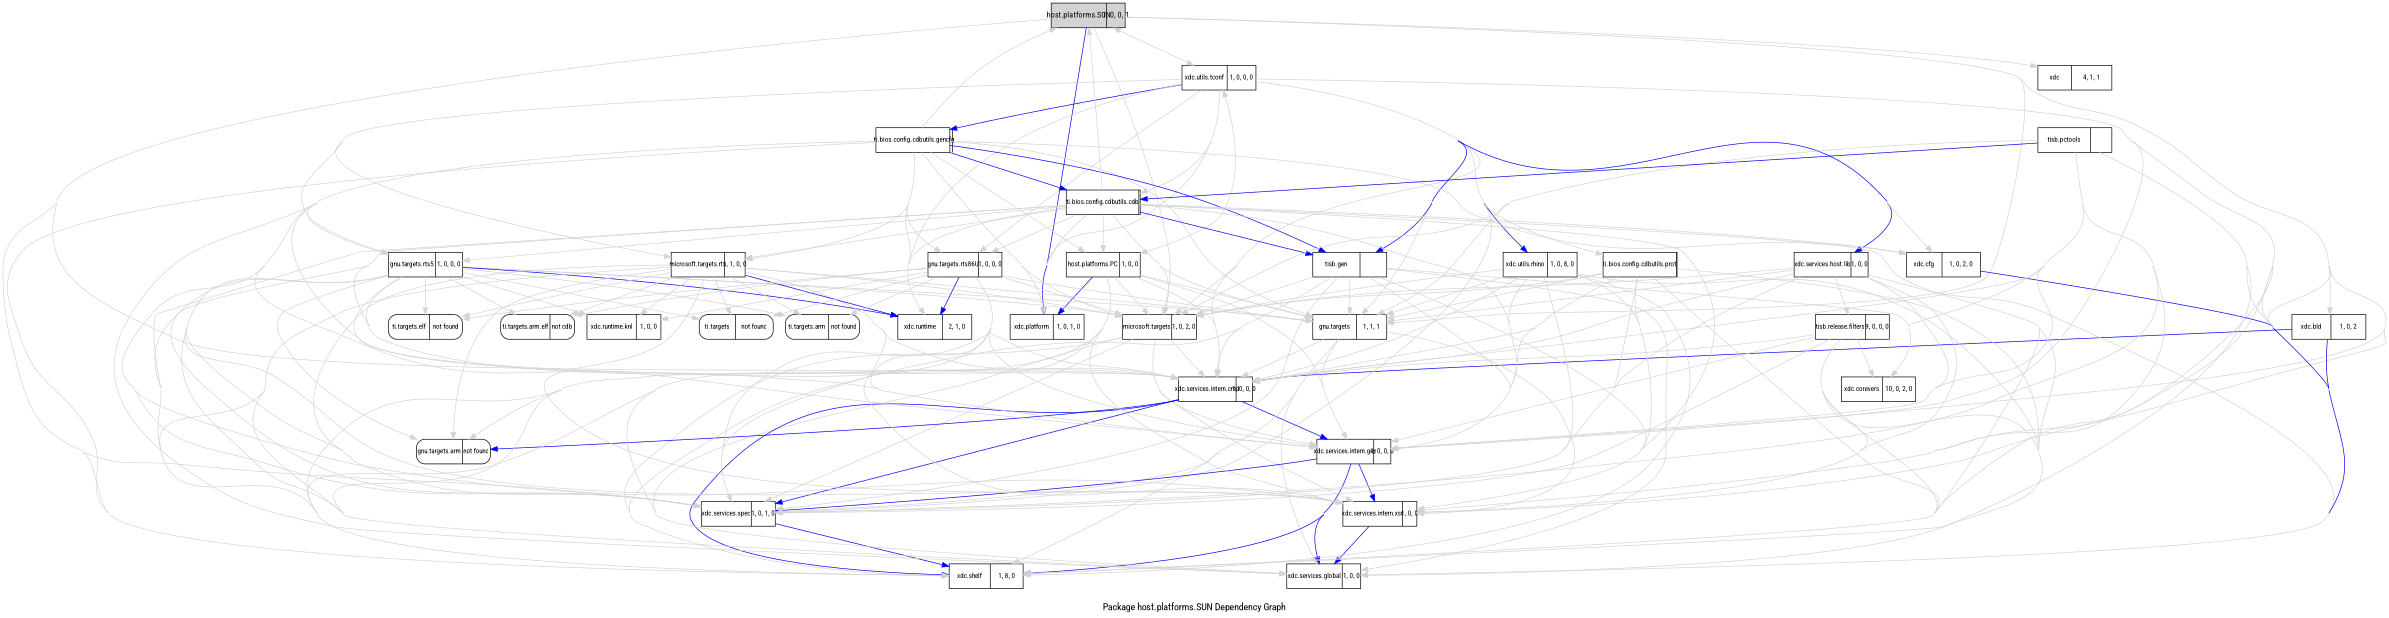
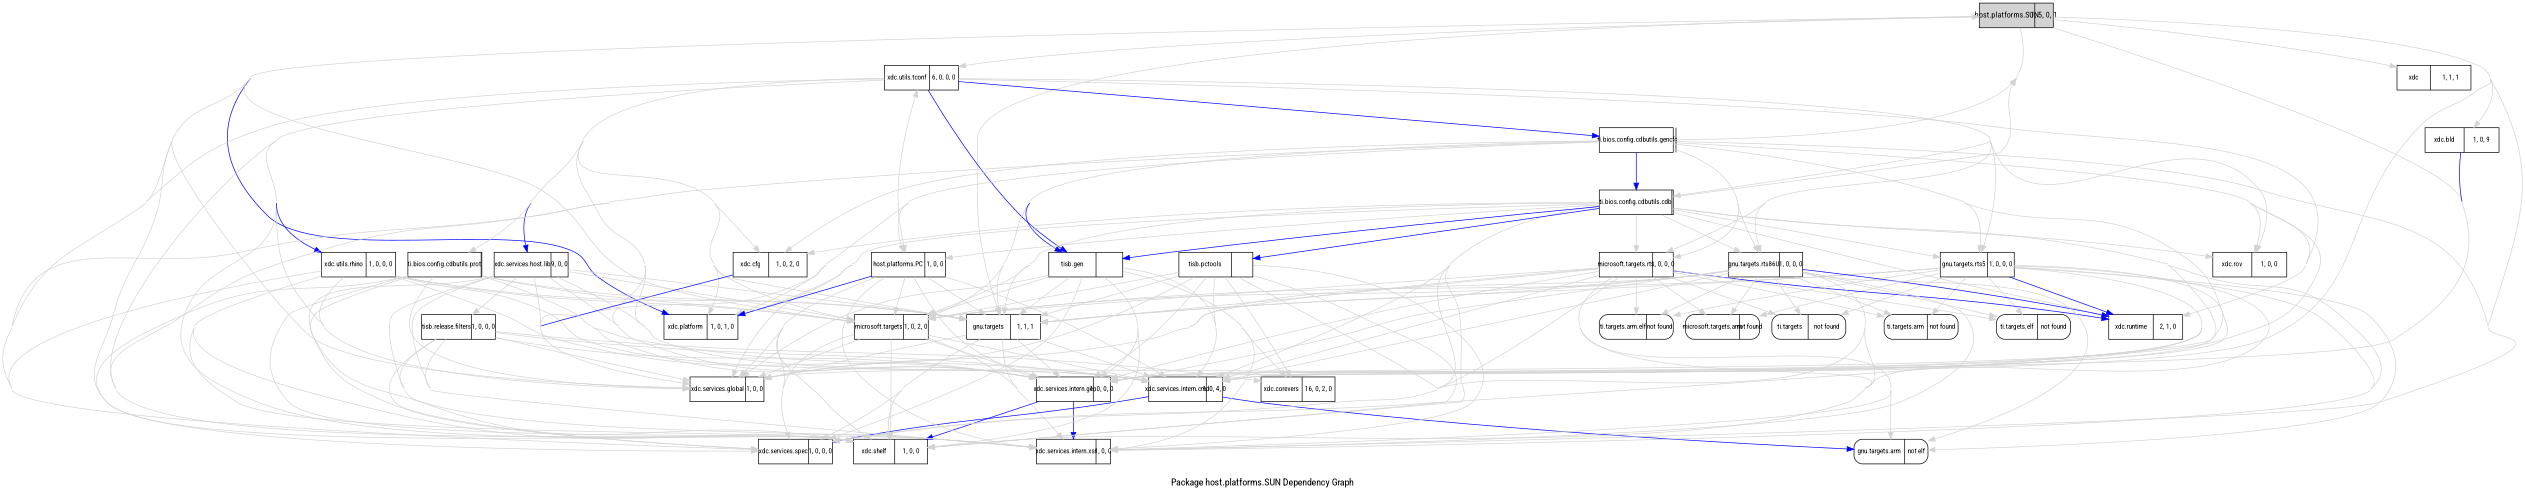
(1116, 15) -> (2044, 15)
(1242, 77) -> (944, 77)
(2092, 77) -> (2451, 77)
(1637, 168) -> (1430, 233)
(735, 264) -> (1663, 264)
(1562, 264) -> (381, 264)
(1860, 264) -> (560, 264)
none -> (2250, 265)
(562, 327) -> (1660, 327)
(624, 327) -> none
none -> (1723, 327)
(1877, 327) -> (484, 327)
(2348, 327) -> (2482, 140)
(2326, 365) -> none
(1244, 389) -> (1214, 389)
(1899, 389) -> (1319, 389)
(801, 418) -> none
(1279, 418) -> none
(476, 451) -> (1916, 451)
(1063, 488) -> none
(763, 514) -> (820, 451)
(1315, 535) -> none
(1354, 543) -> none
(859, 544) -> none
(1007, 576) -> (911, 451)
